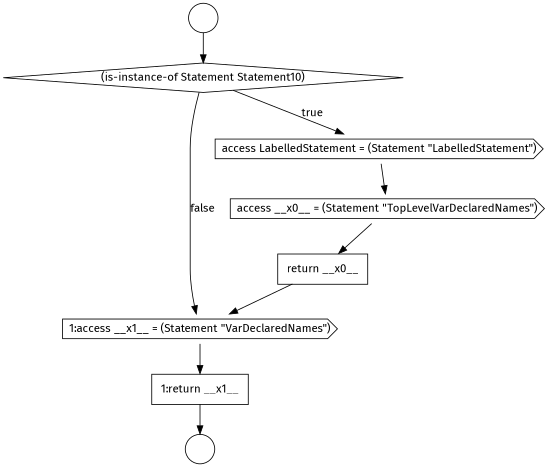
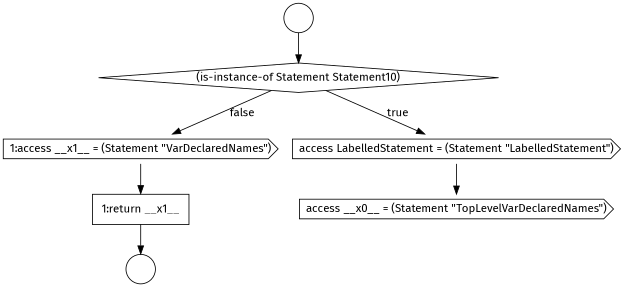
(323, 269) -> none
